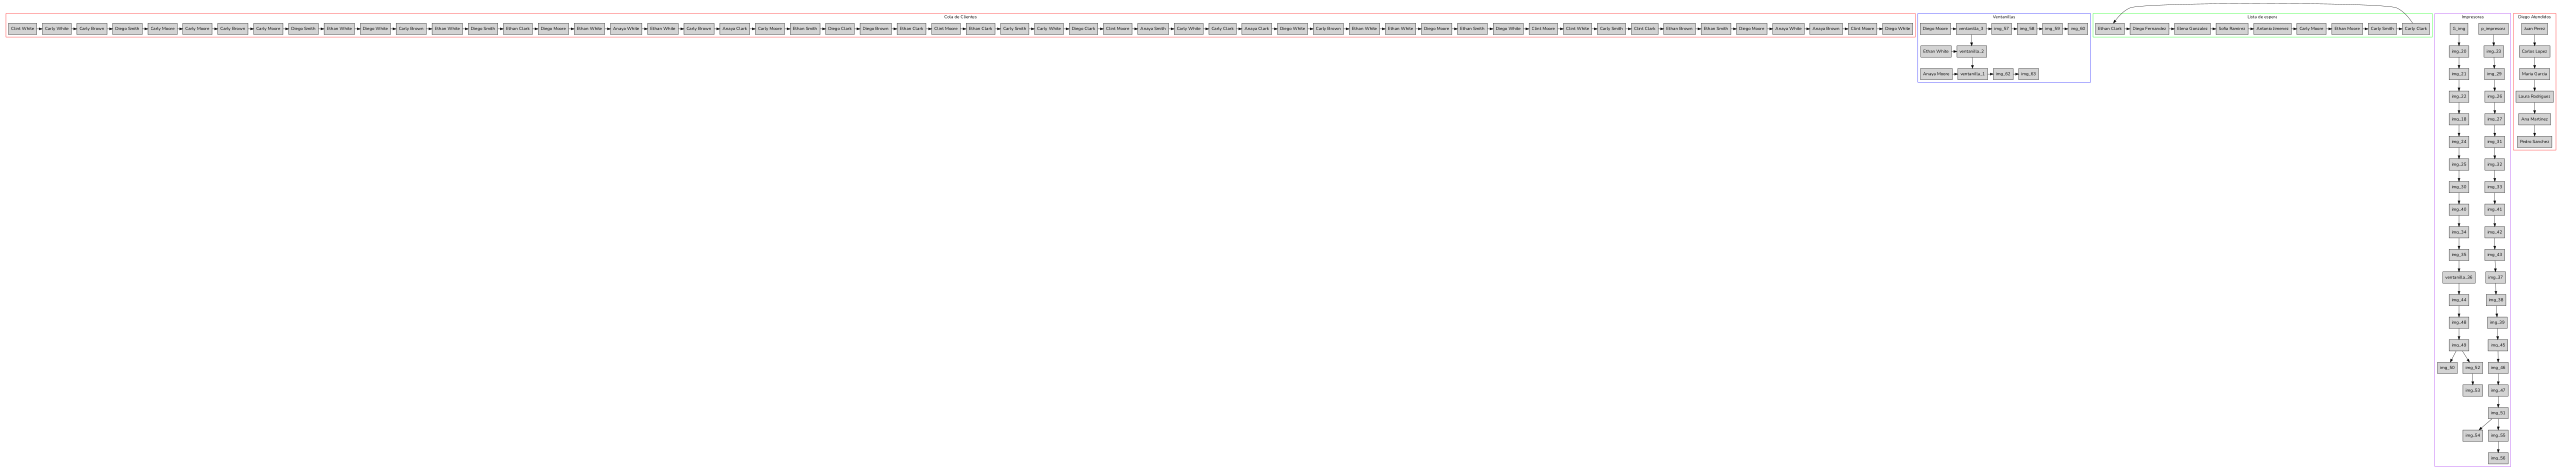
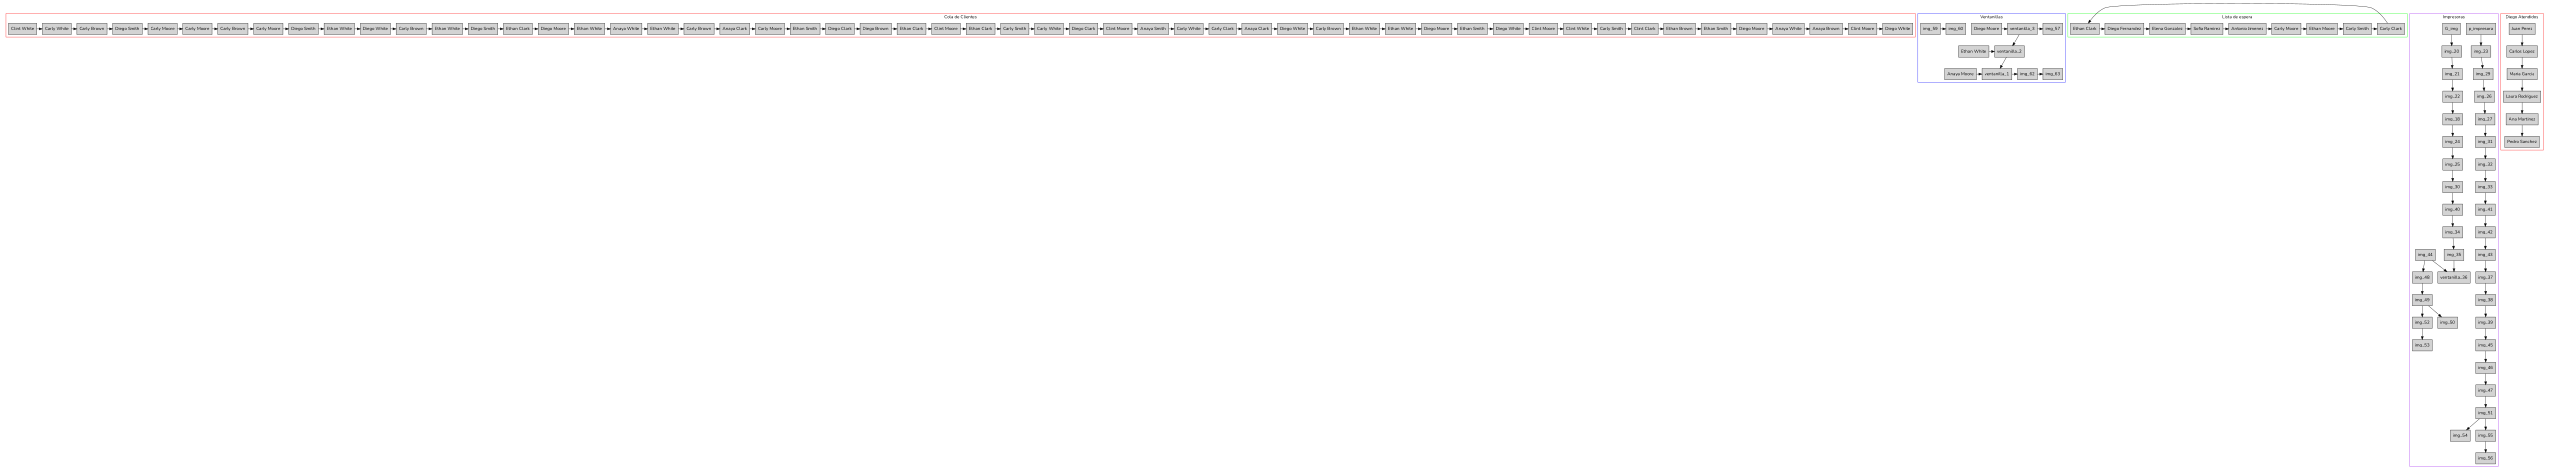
(2027, 29) -> none
(2459, 287) -> (2438, 265)
